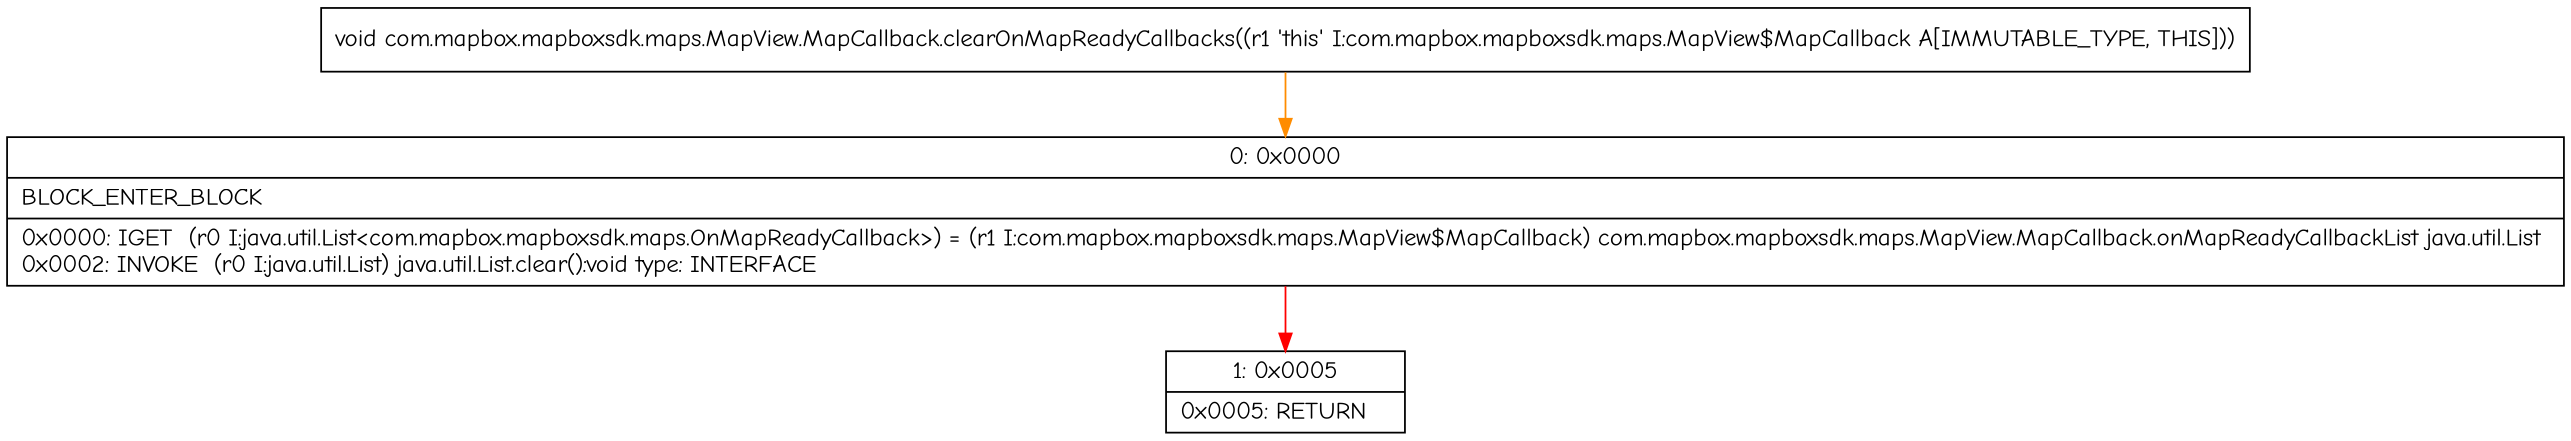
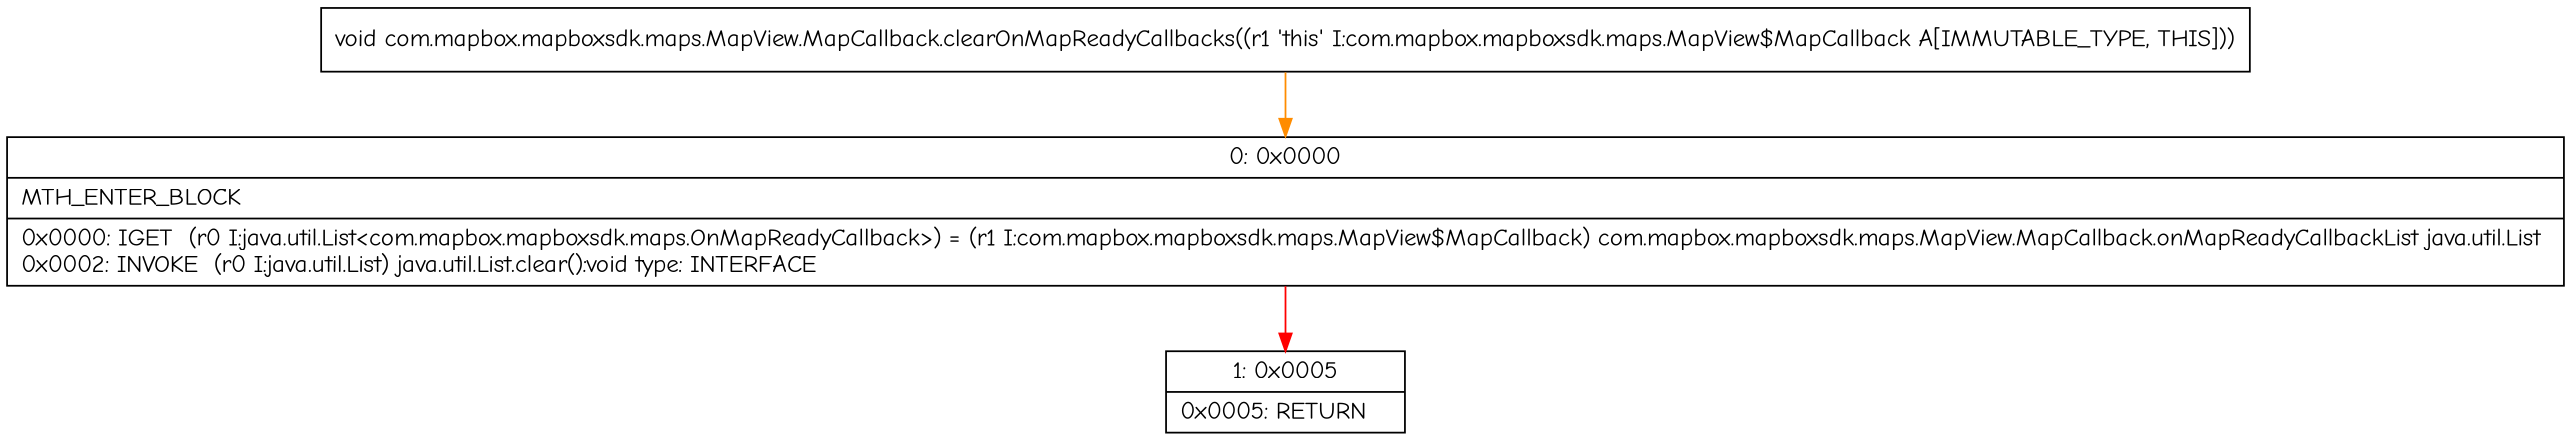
(142, 197) -> (131, 197)
